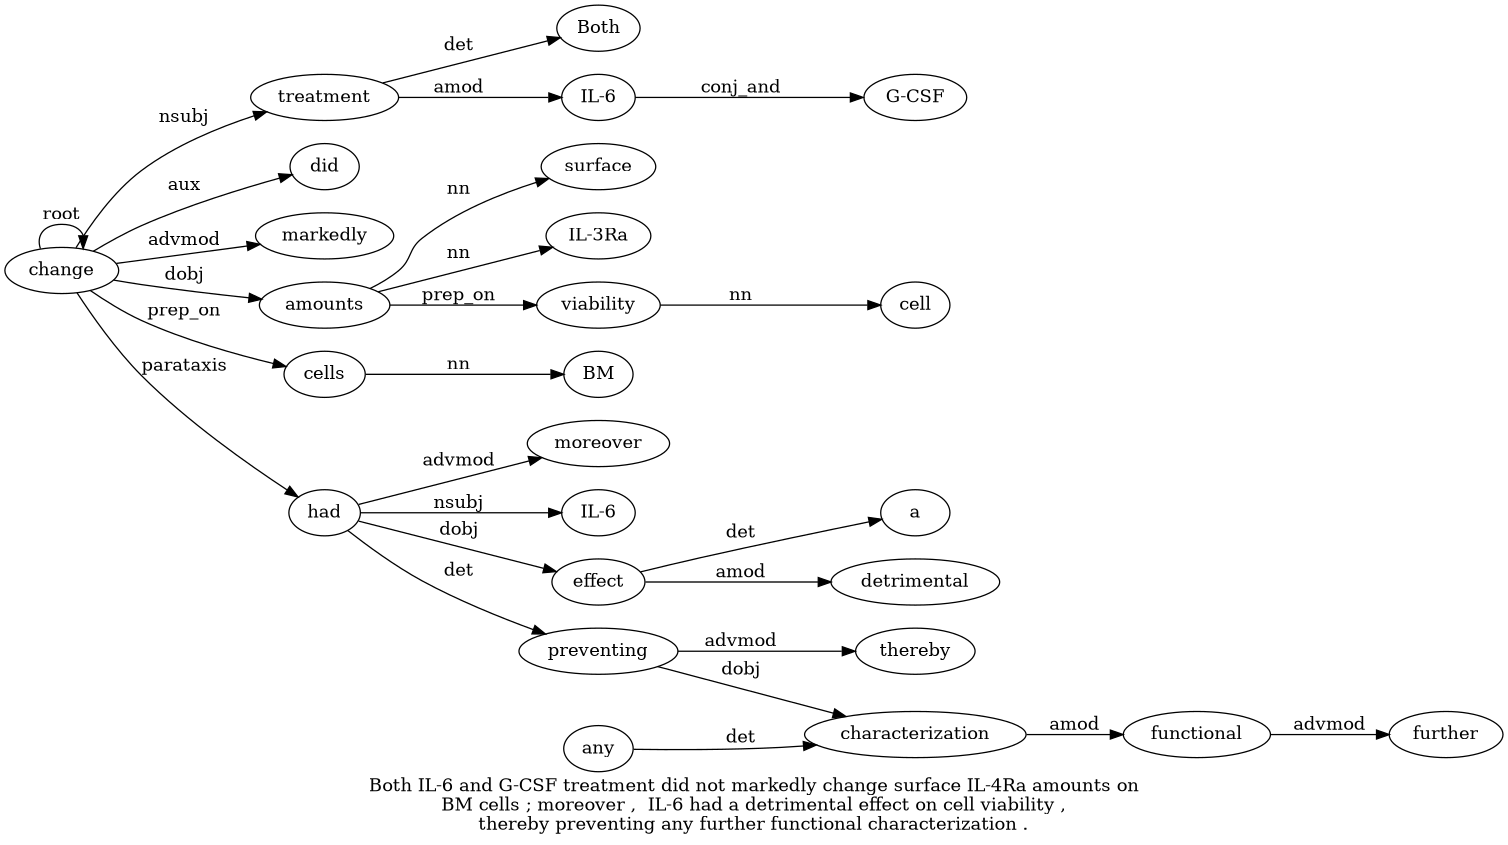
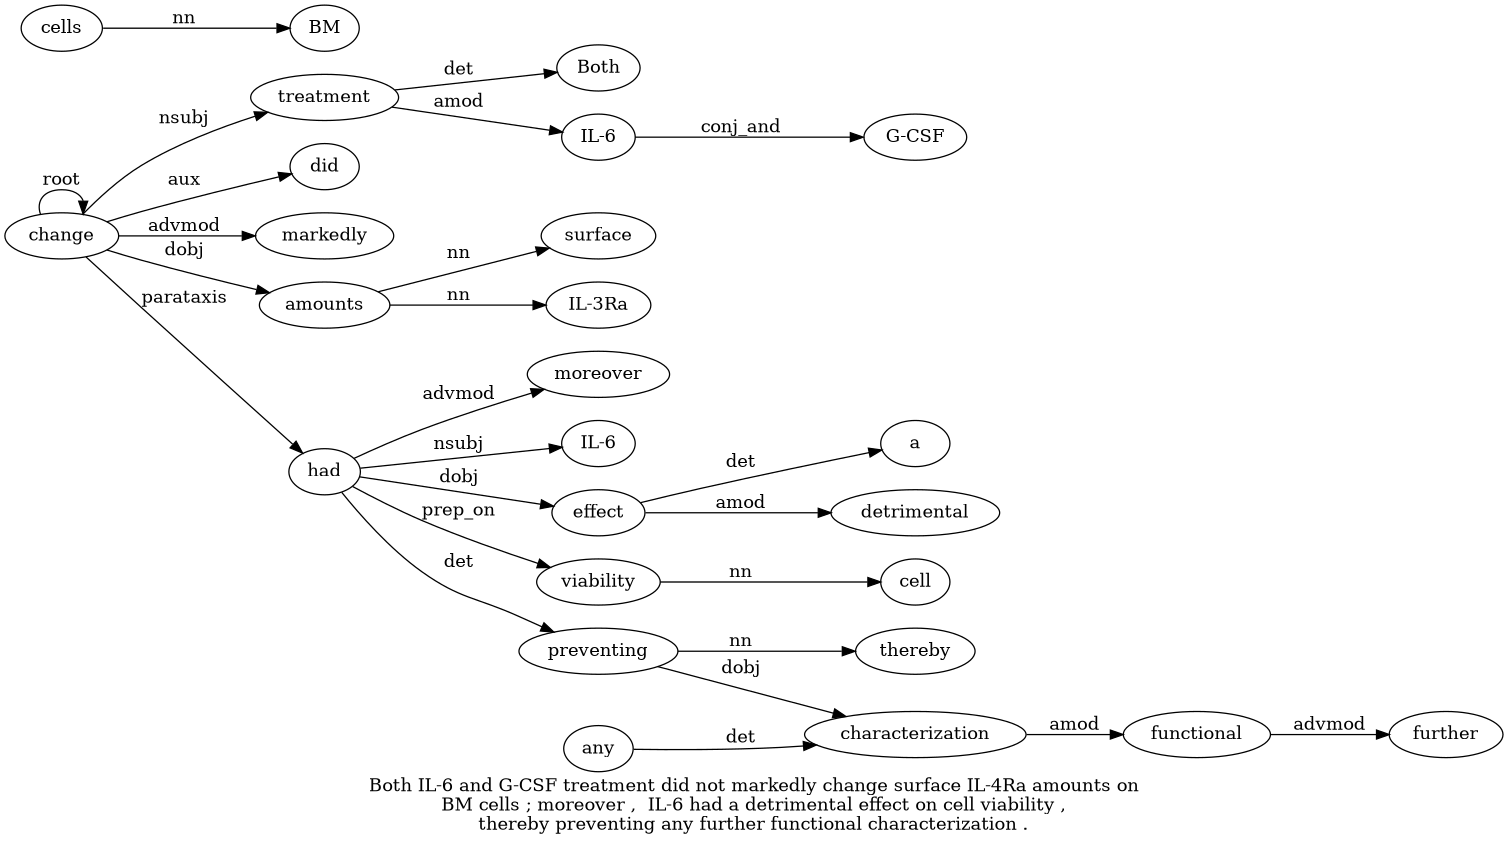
(457, 305) -> (444, 529)
(178, 335) -> none
(741, 642) -> (741, 642)
